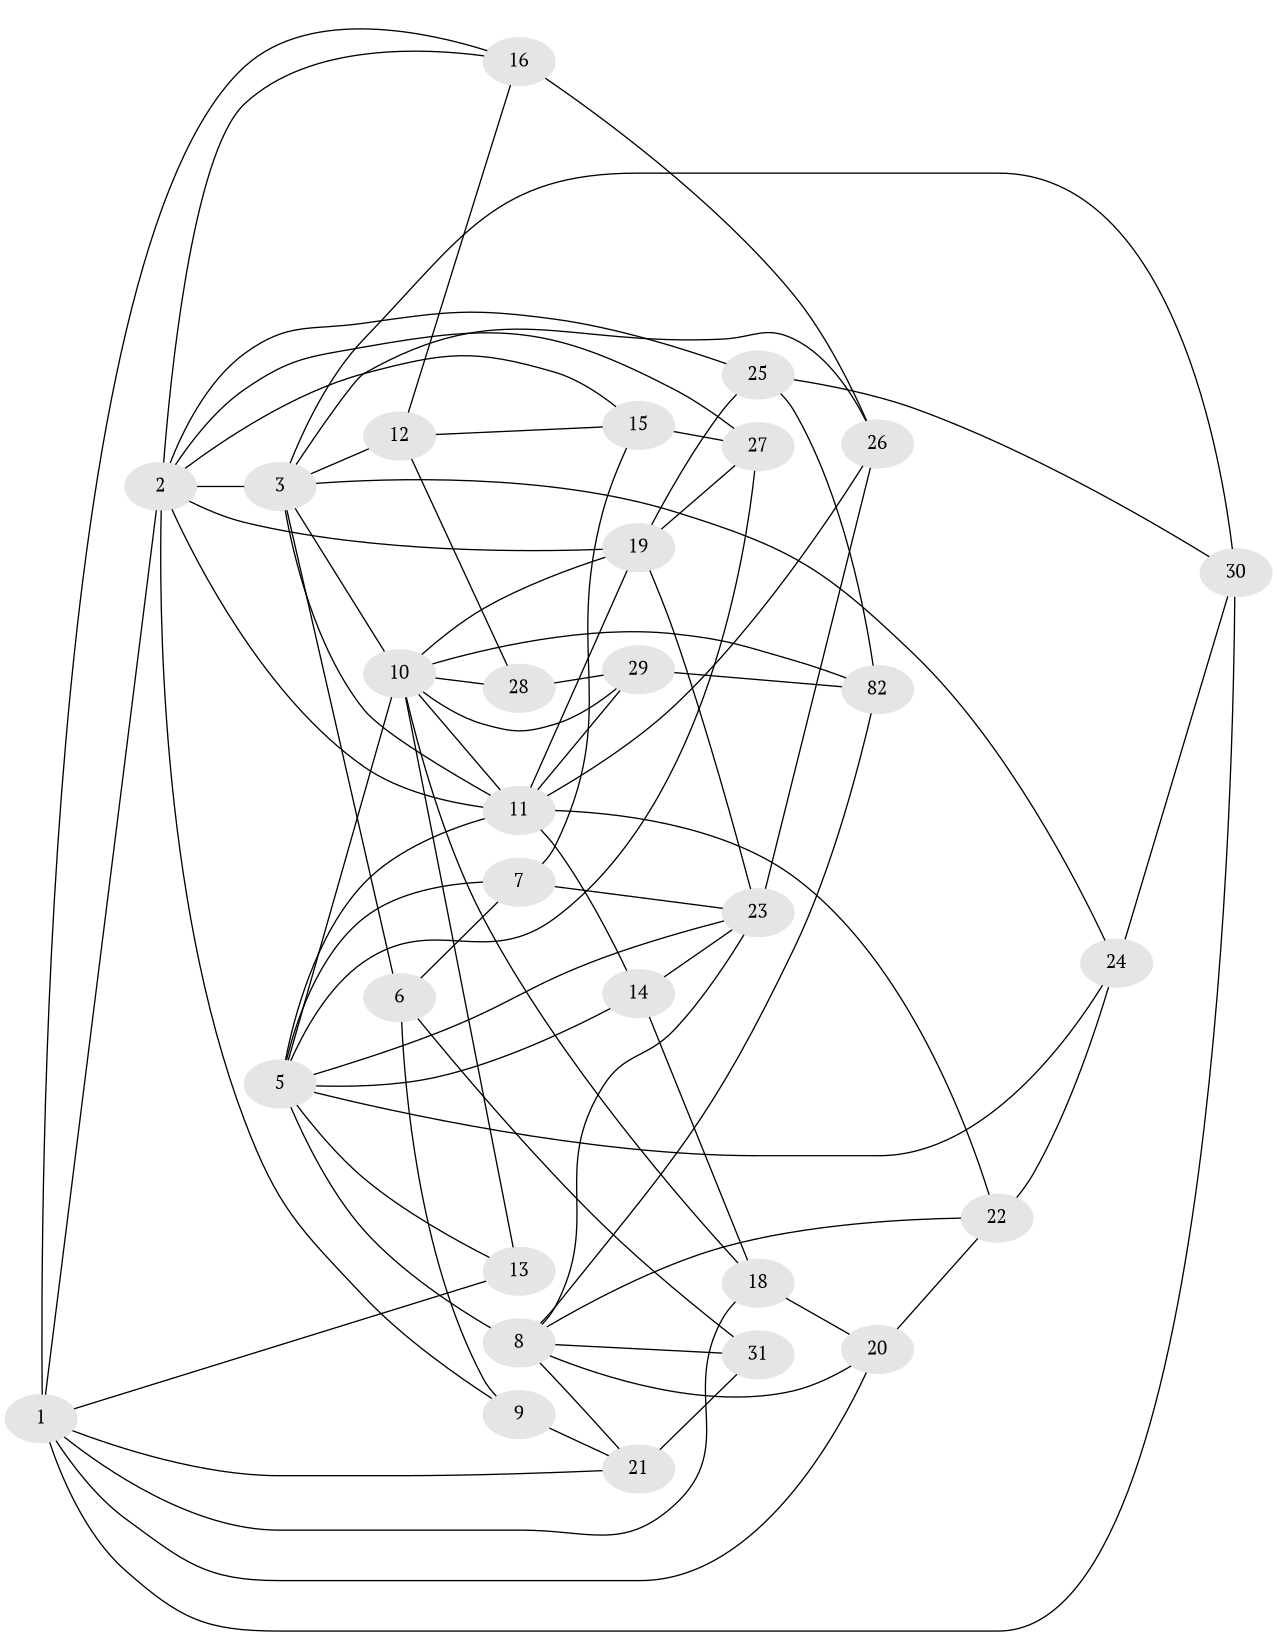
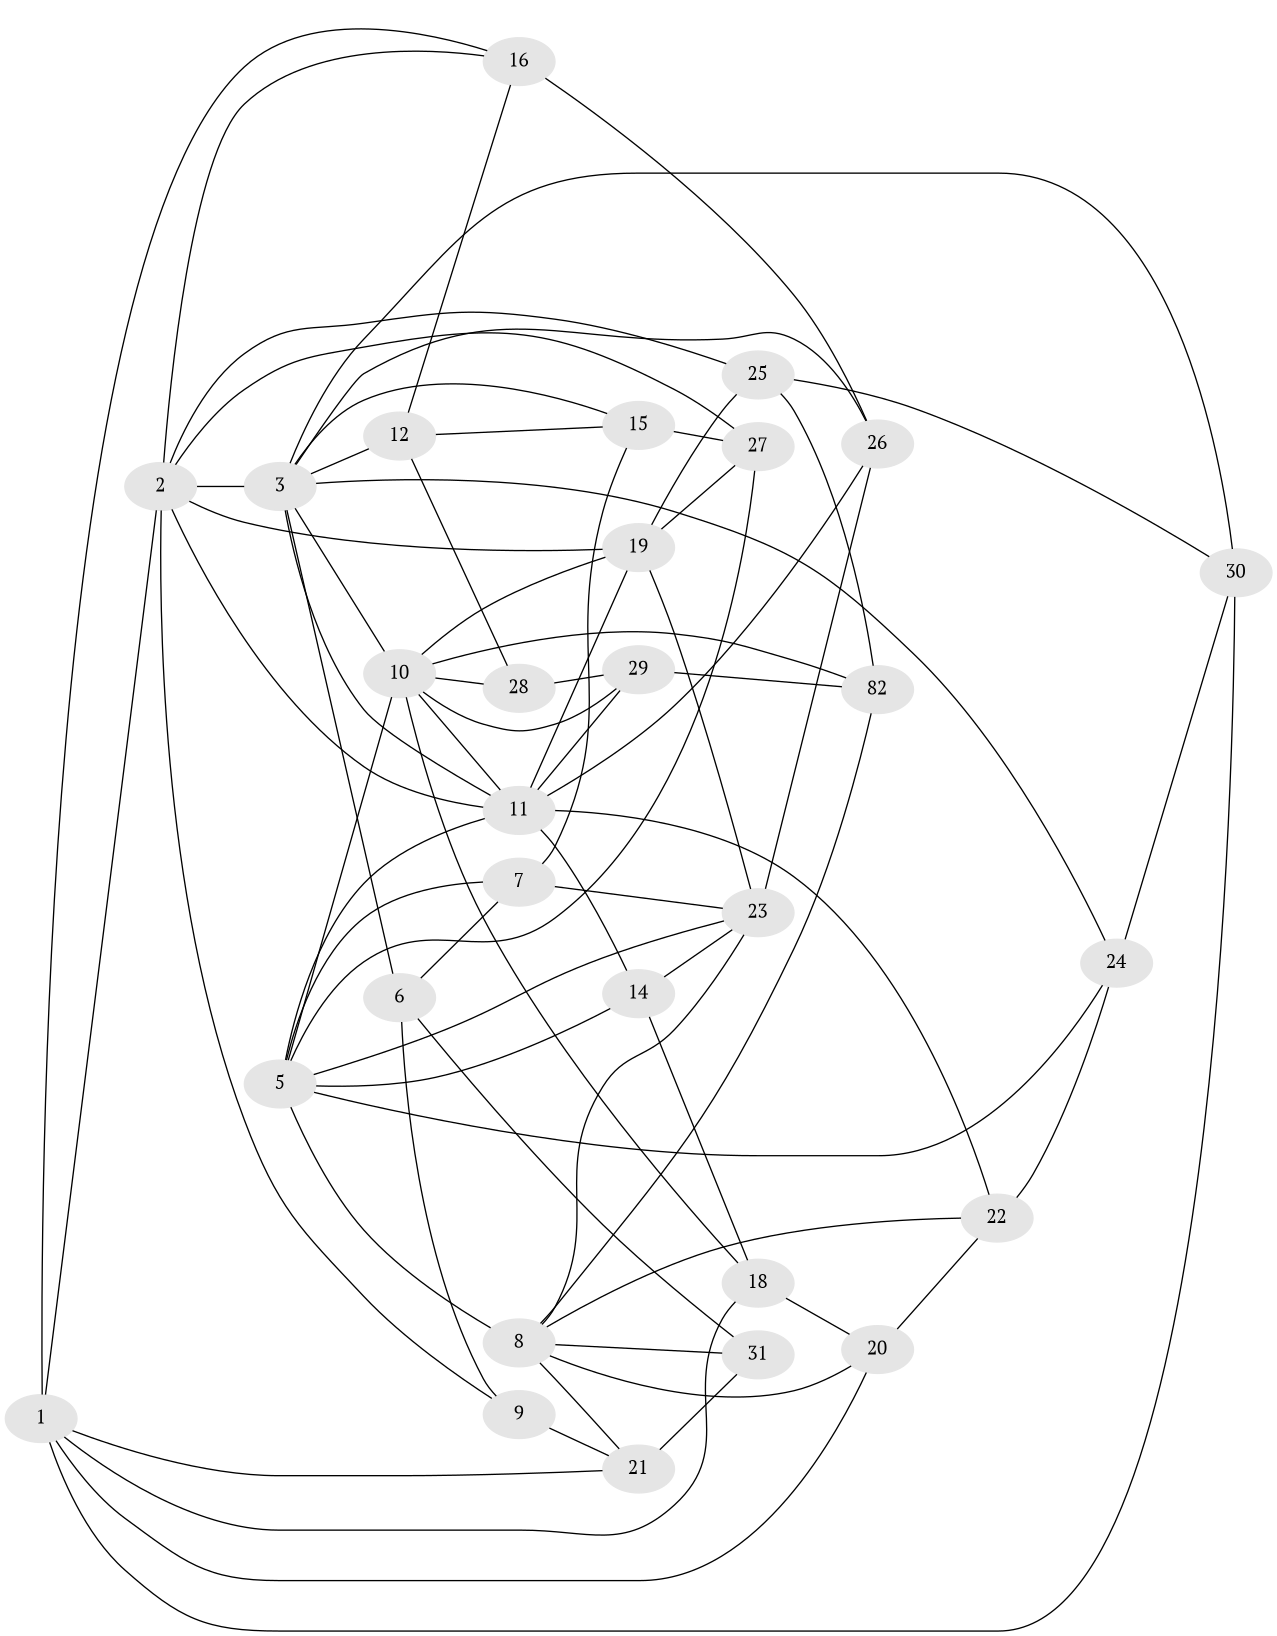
(405, 363) -> (439, 385)
(519, 1271) -> none
